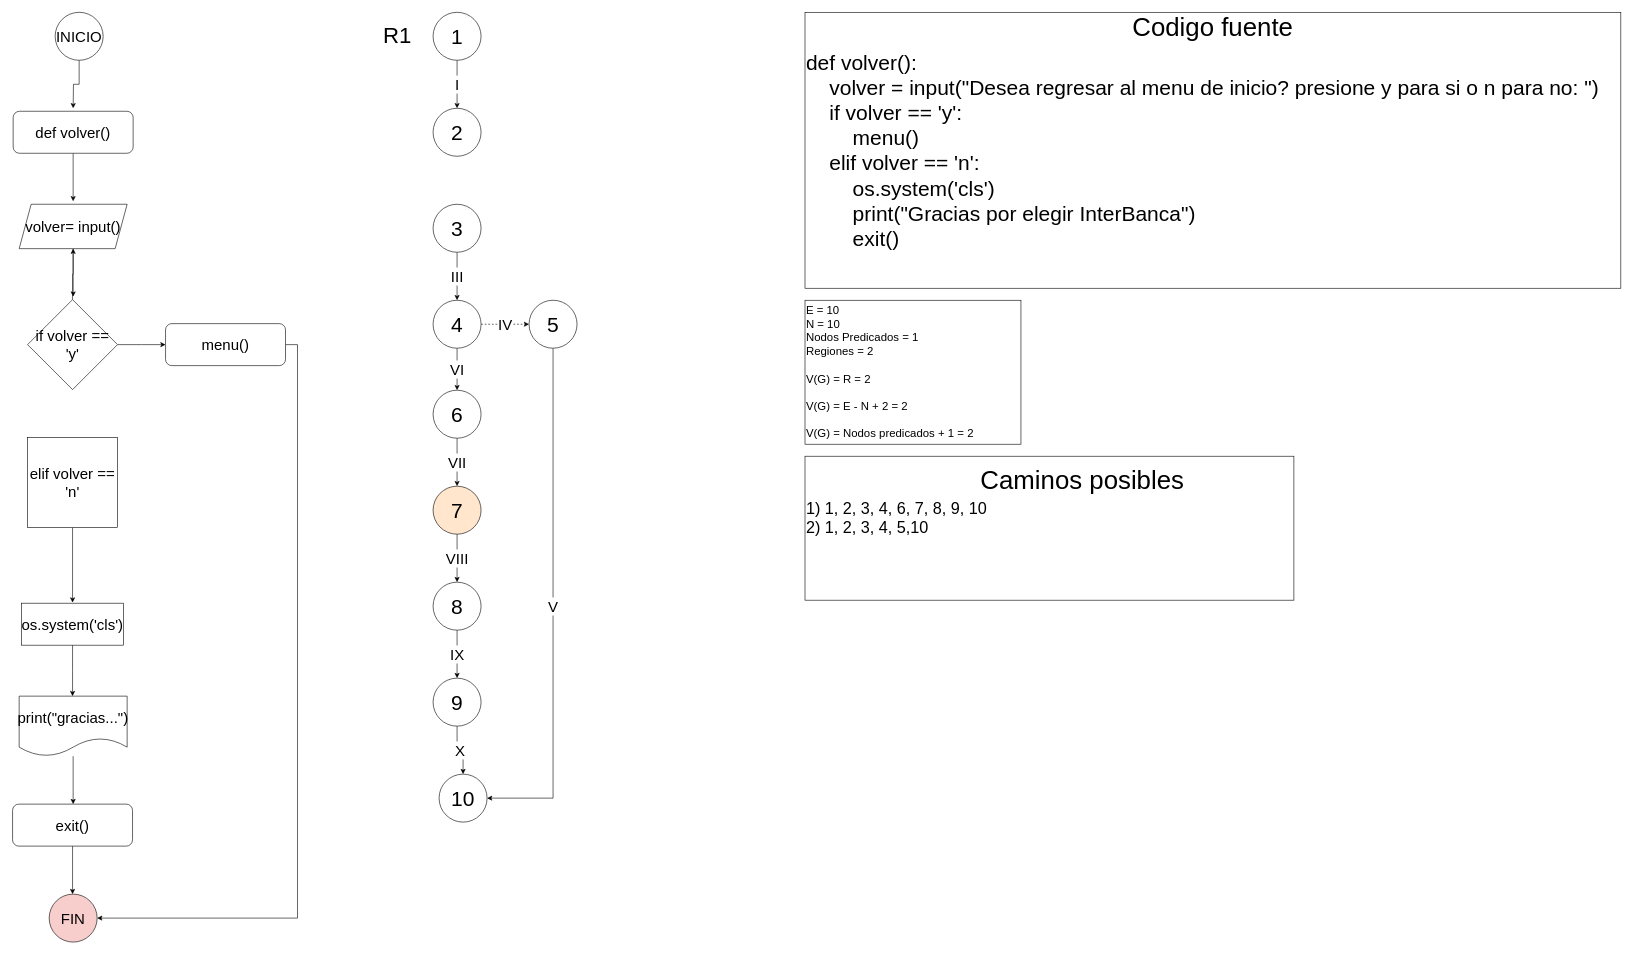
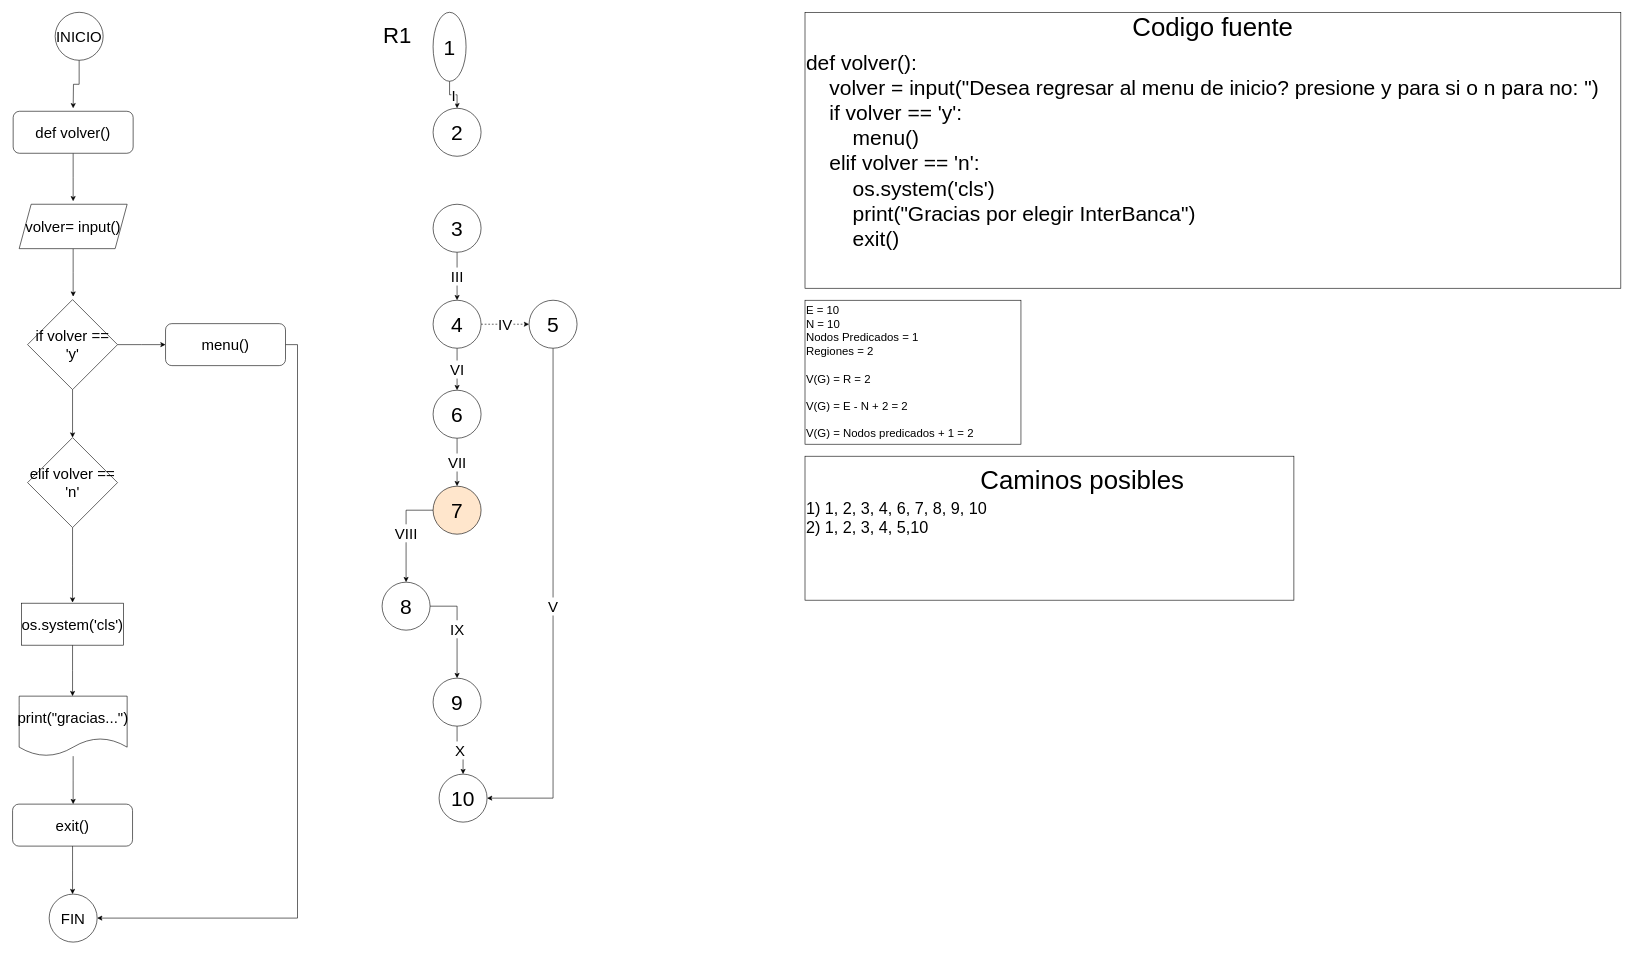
(457, 36) -> (449, 47)
(72, 297) -> (72, 412)
(72, 483) -> (72, 483)
(457, 606) -> (406, 606)
(73, 918) -> (73, 918)
